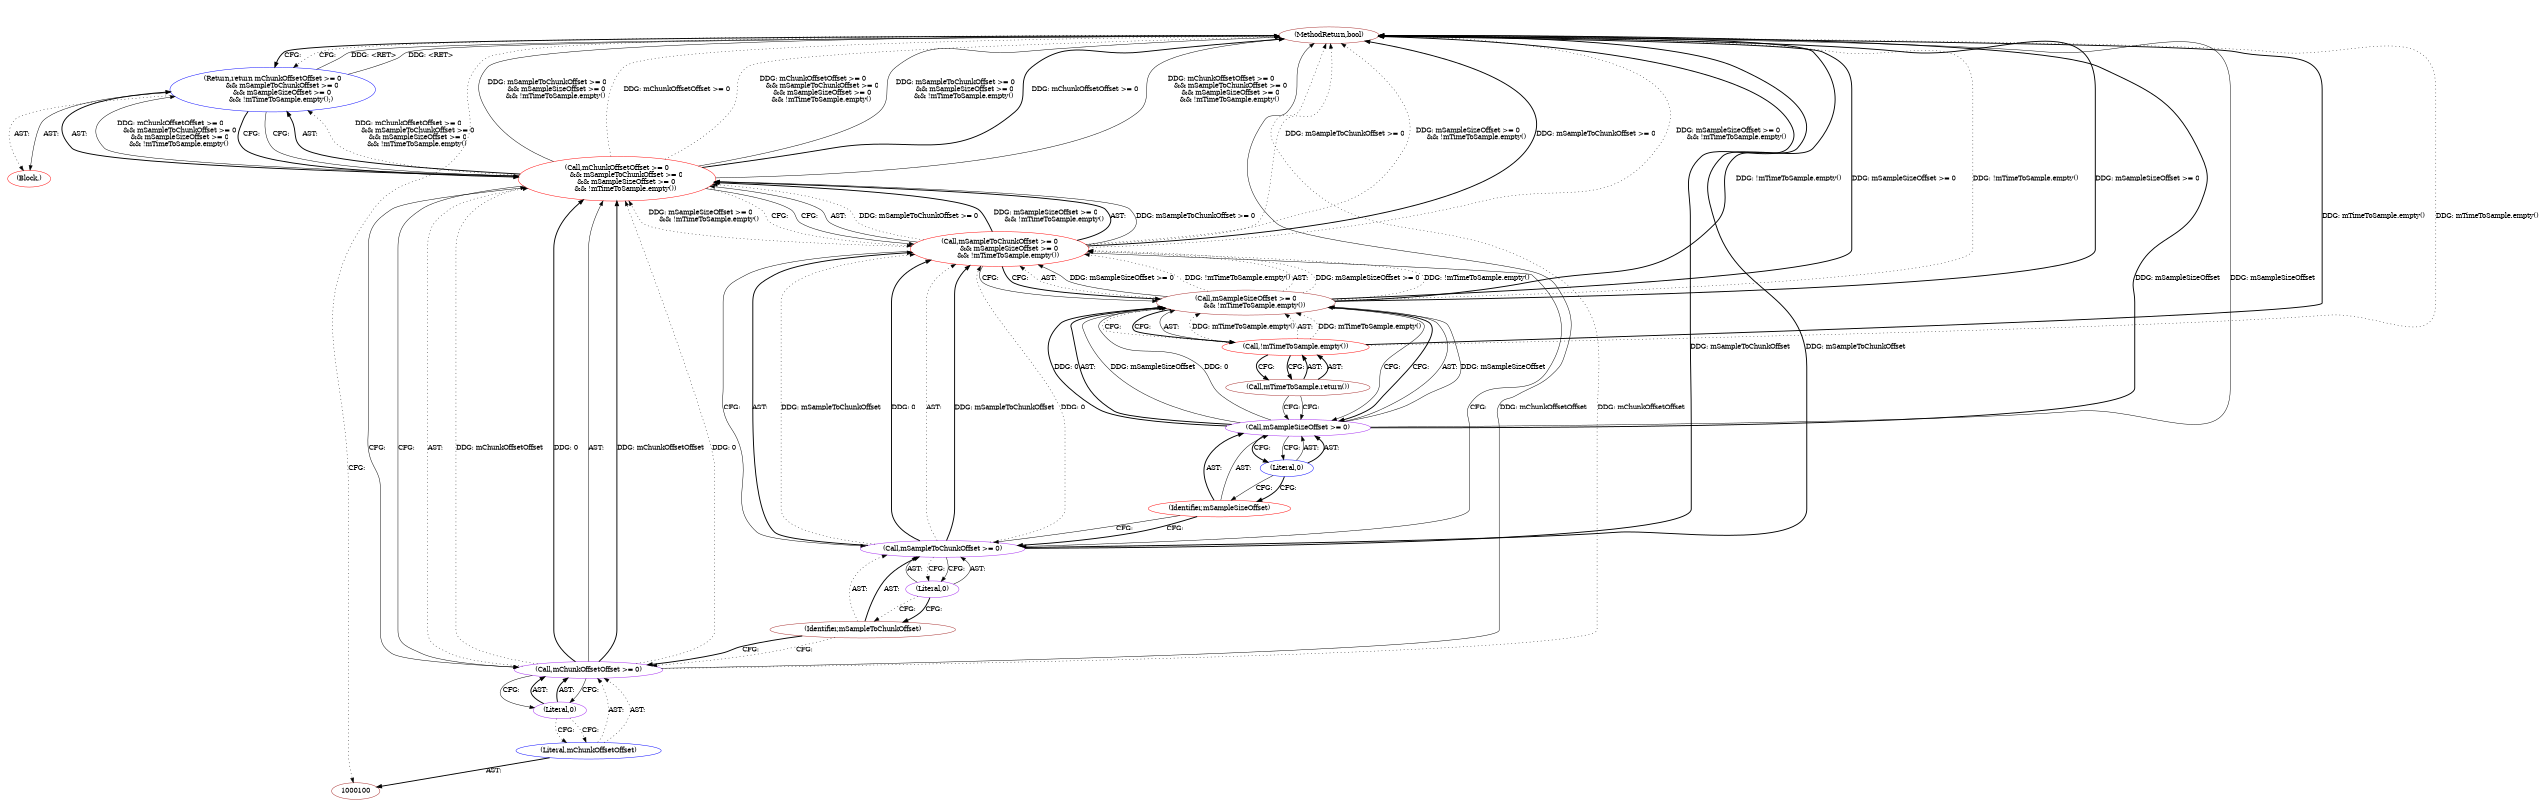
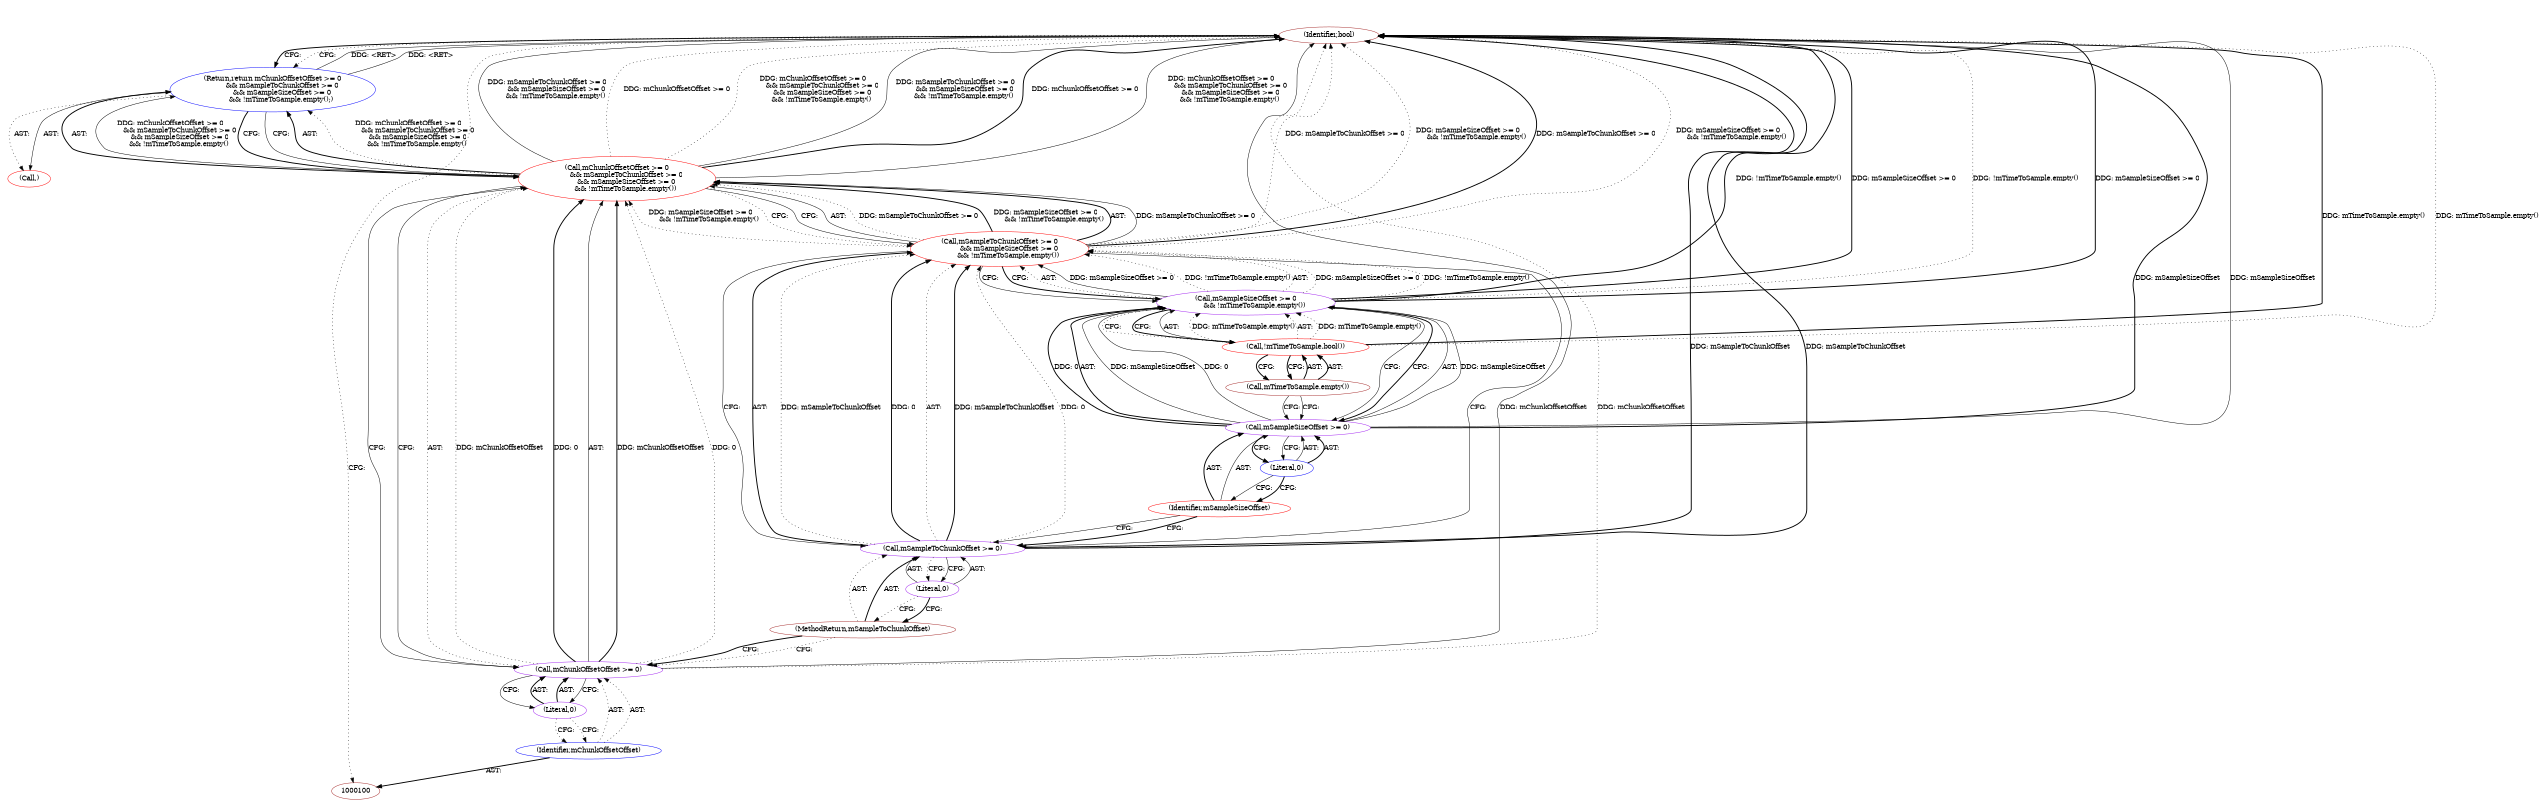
(1329, 35) -> (1329, 35)
(29, 179) -> (29, 179)
(1246, 303) -> (1246, 303)
(1296, 347) -> (1296, 347)
(1298, 387) -> (1298, 387)
(863, 630) -> (863, 630)
(589, 751) -> (589, 751)
